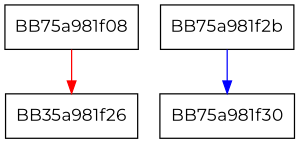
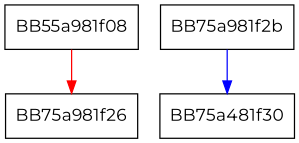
(72, 27) -> (72, 27)
(72, 116) -> (72, 116)
(227, 116) -> (227, 116)
